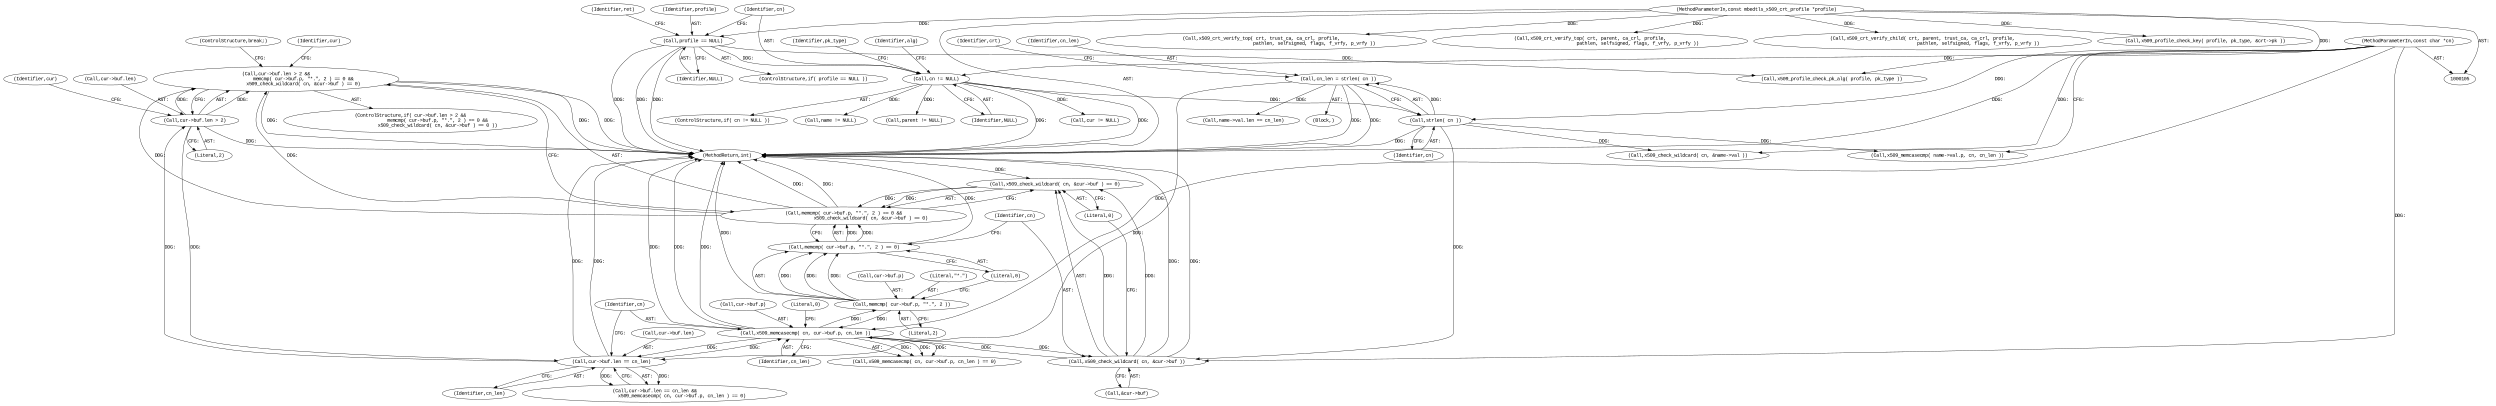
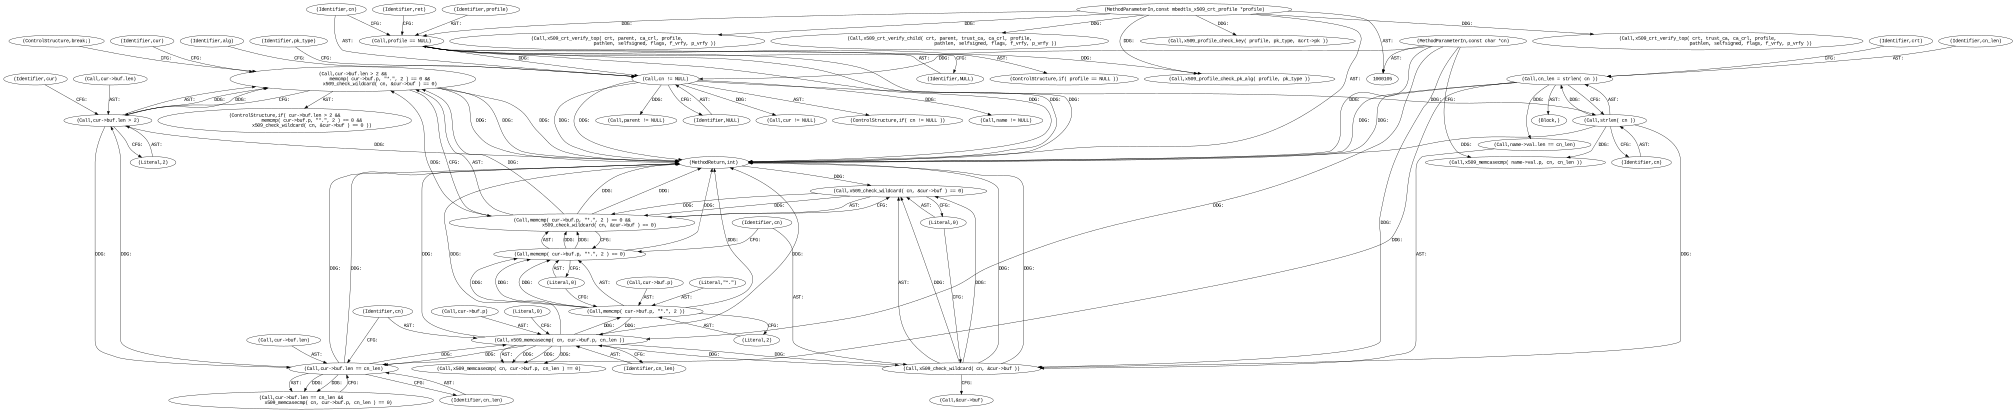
(1927, 92) -> none
(1688, 156) -> none
(1130, 379) -> (1379, 358)
